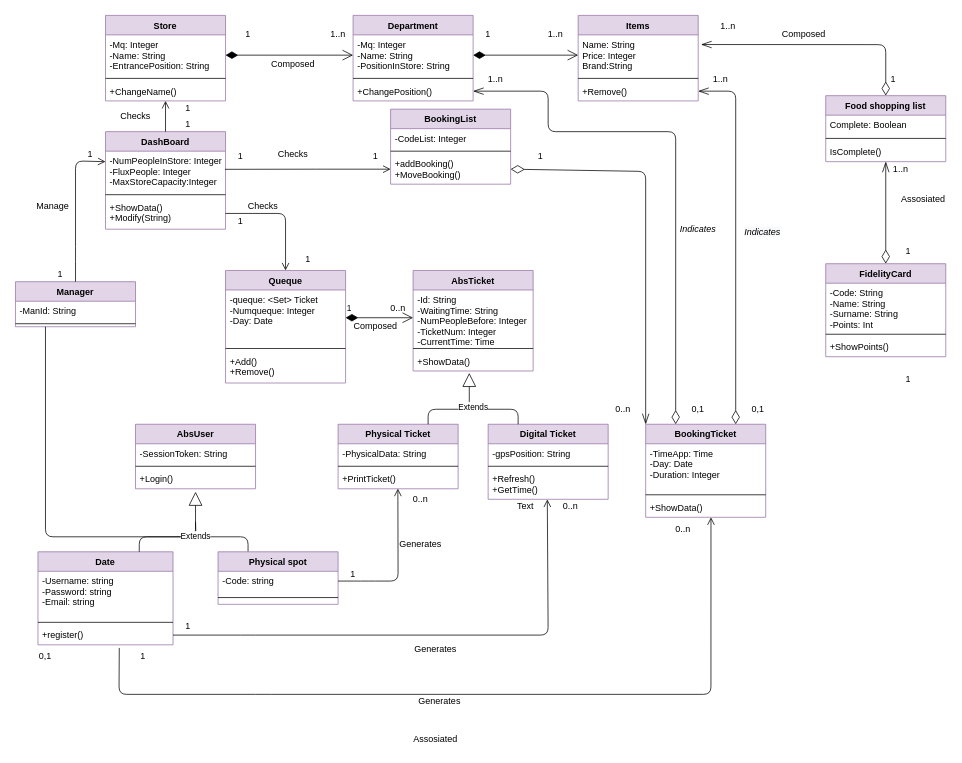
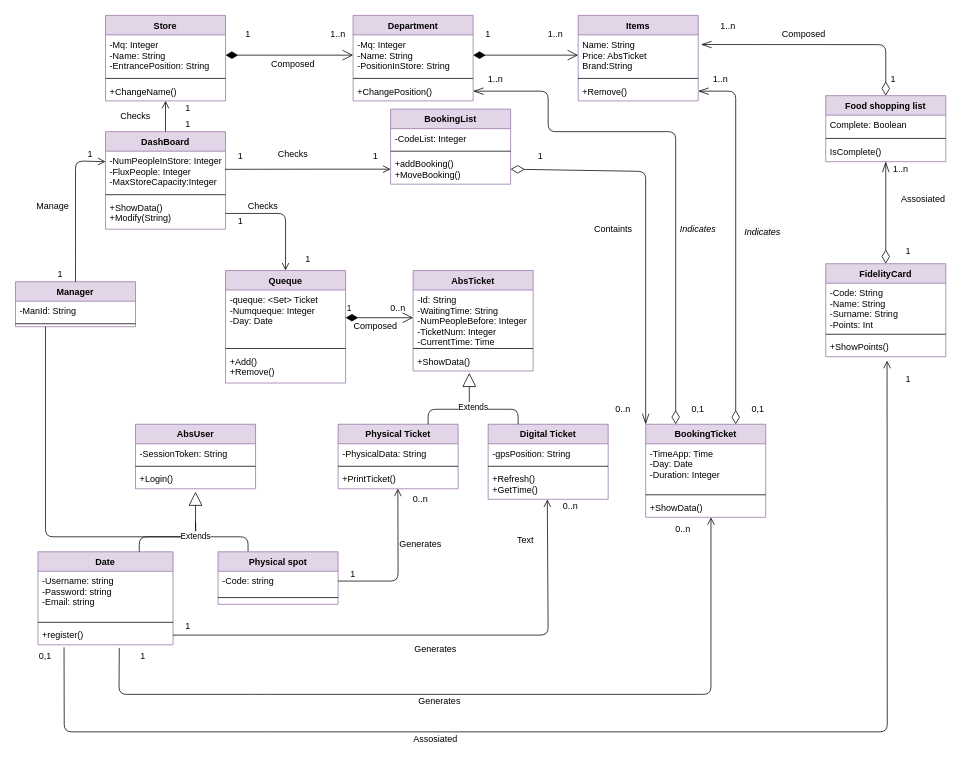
(609, 45) -> (609, 45)
none -> (613, 229)
(525, 507) -> (525, 540)
none -> (620, 732)
